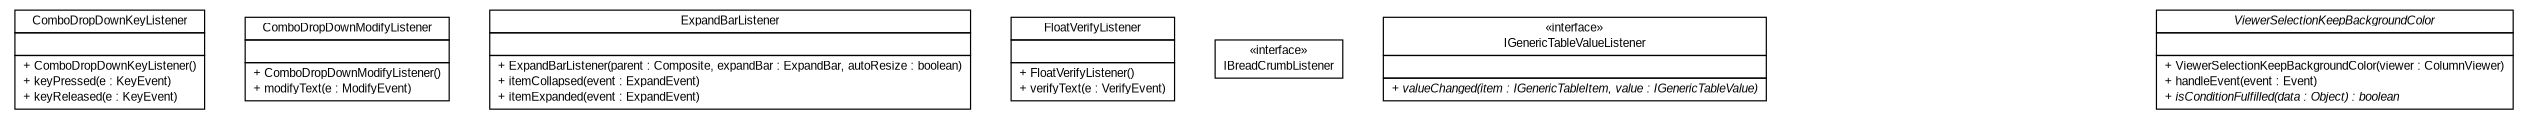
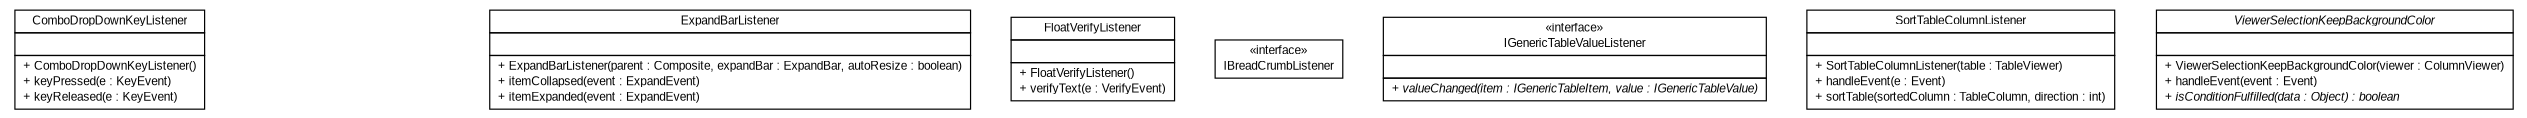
(347, 59) -> none
none -> (1961, 59)
